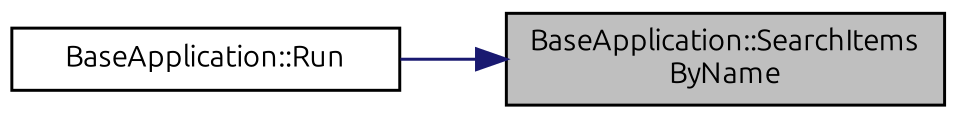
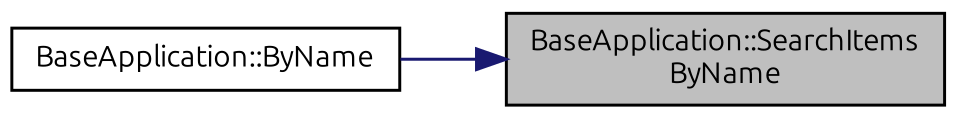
(206, 59) -> (206, 59)
